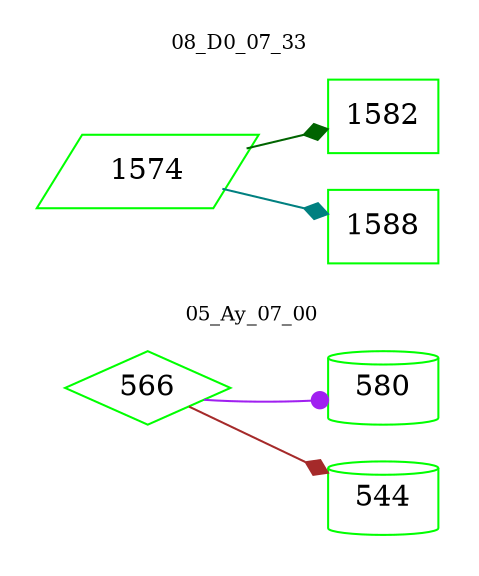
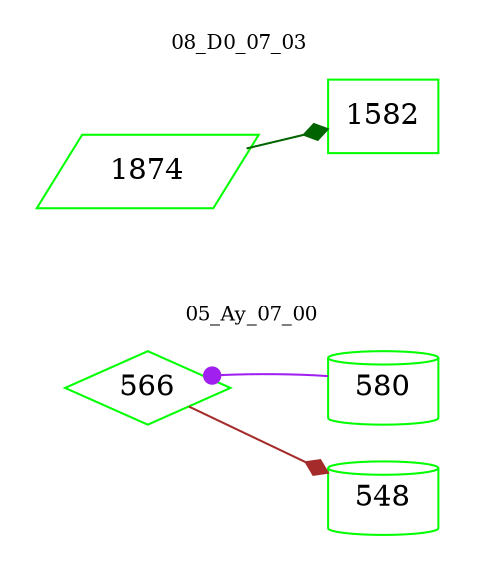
(240, 44) -> (240, 44)
(148, 172) -> (148, 172)
(383, 227) -> none
(258, 402) -> (274, 374)
(383, 498) -> (383, 498)
